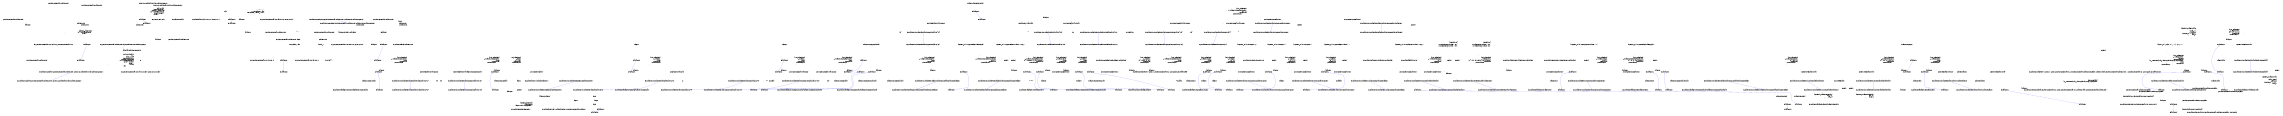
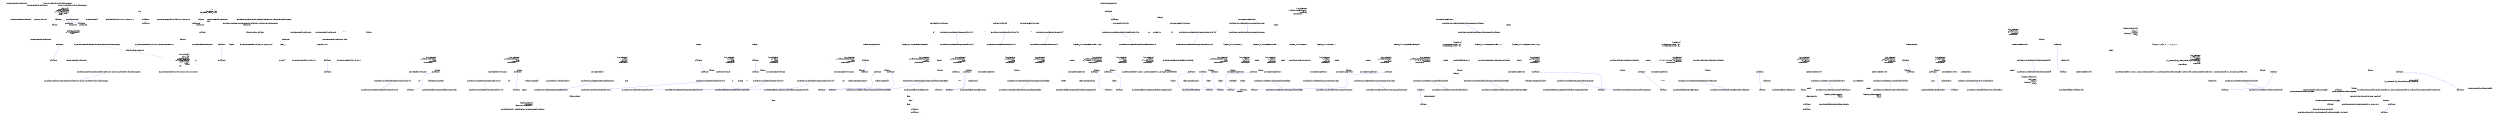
none -> (73, 20)
(1409, 60) -> (1461, 60)
(468, 72) -> (498, 72)
(369, 81) -> (436, 81)
(1339, 81) -> (1233, 81)
(1650, 81) -> (1663, 81)
(1679, 81) -> (1536, 81)
(1917, 81) -> (1933, 81)
(1140, 90) -> (1192, 90)
(521, 109) -> none
